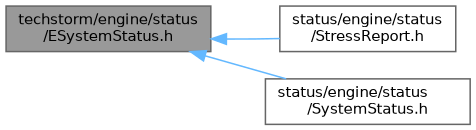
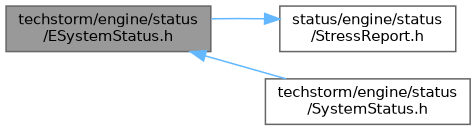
(253, 39) -> (238, 19)
(368, 102) -> (368, 102)
